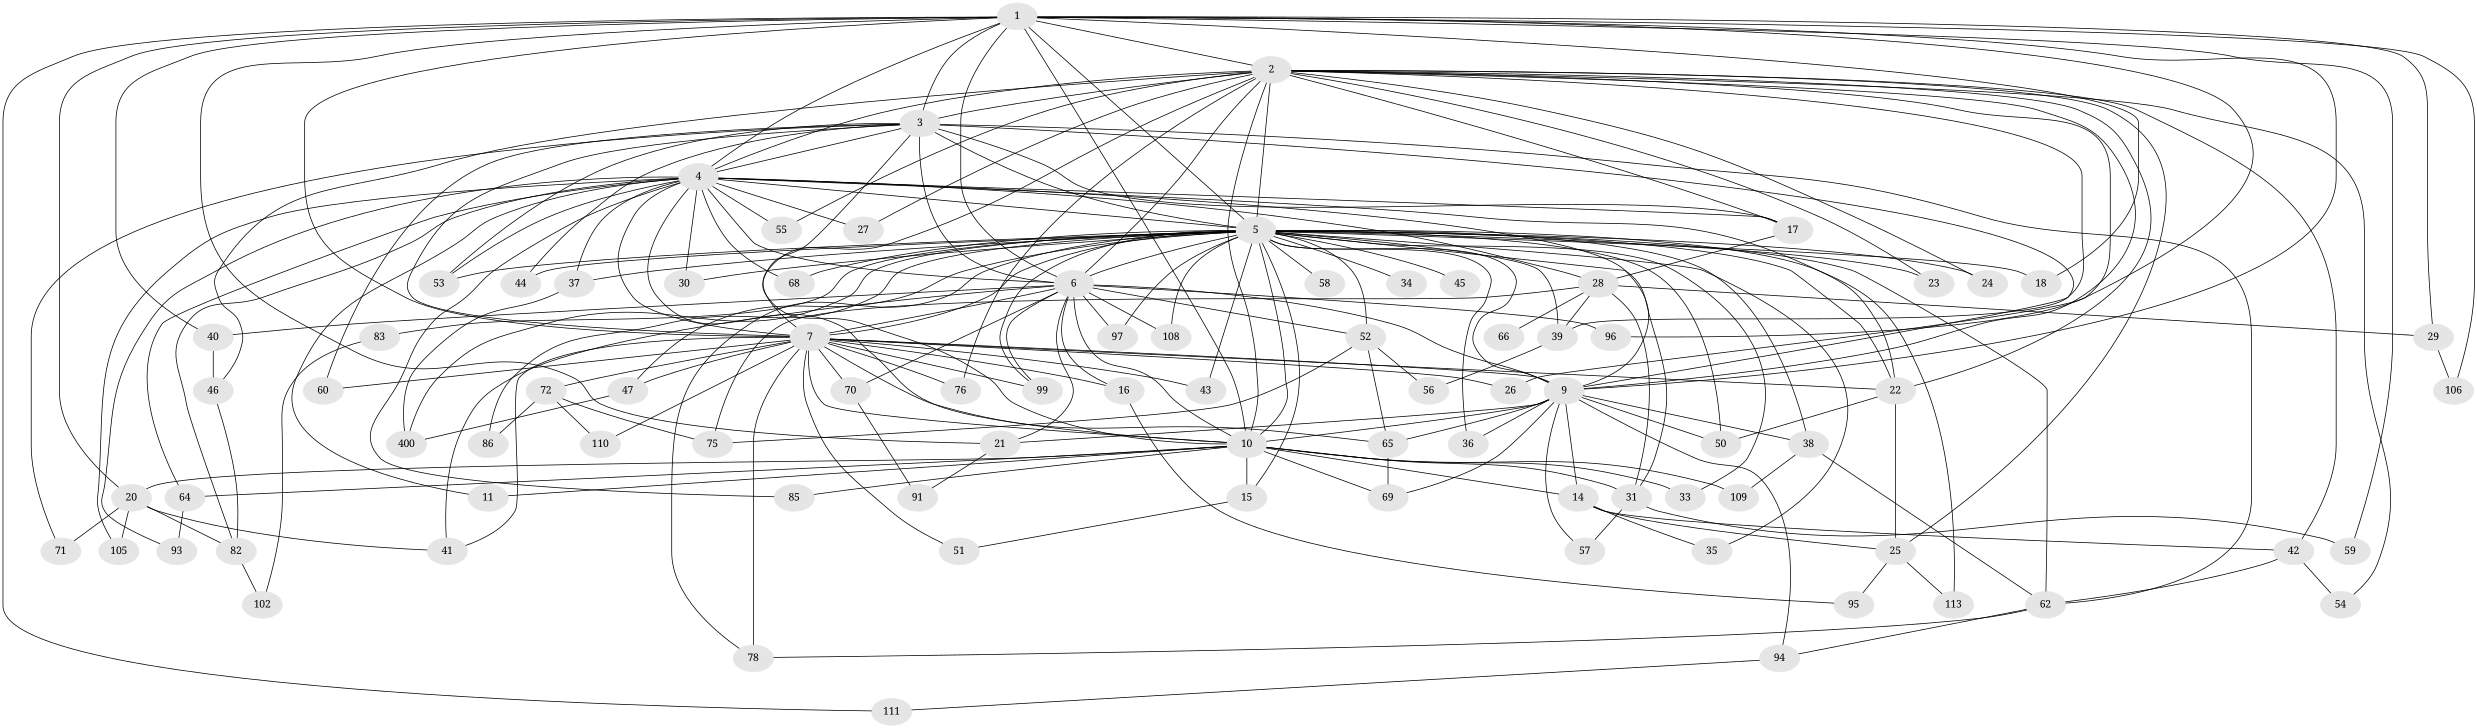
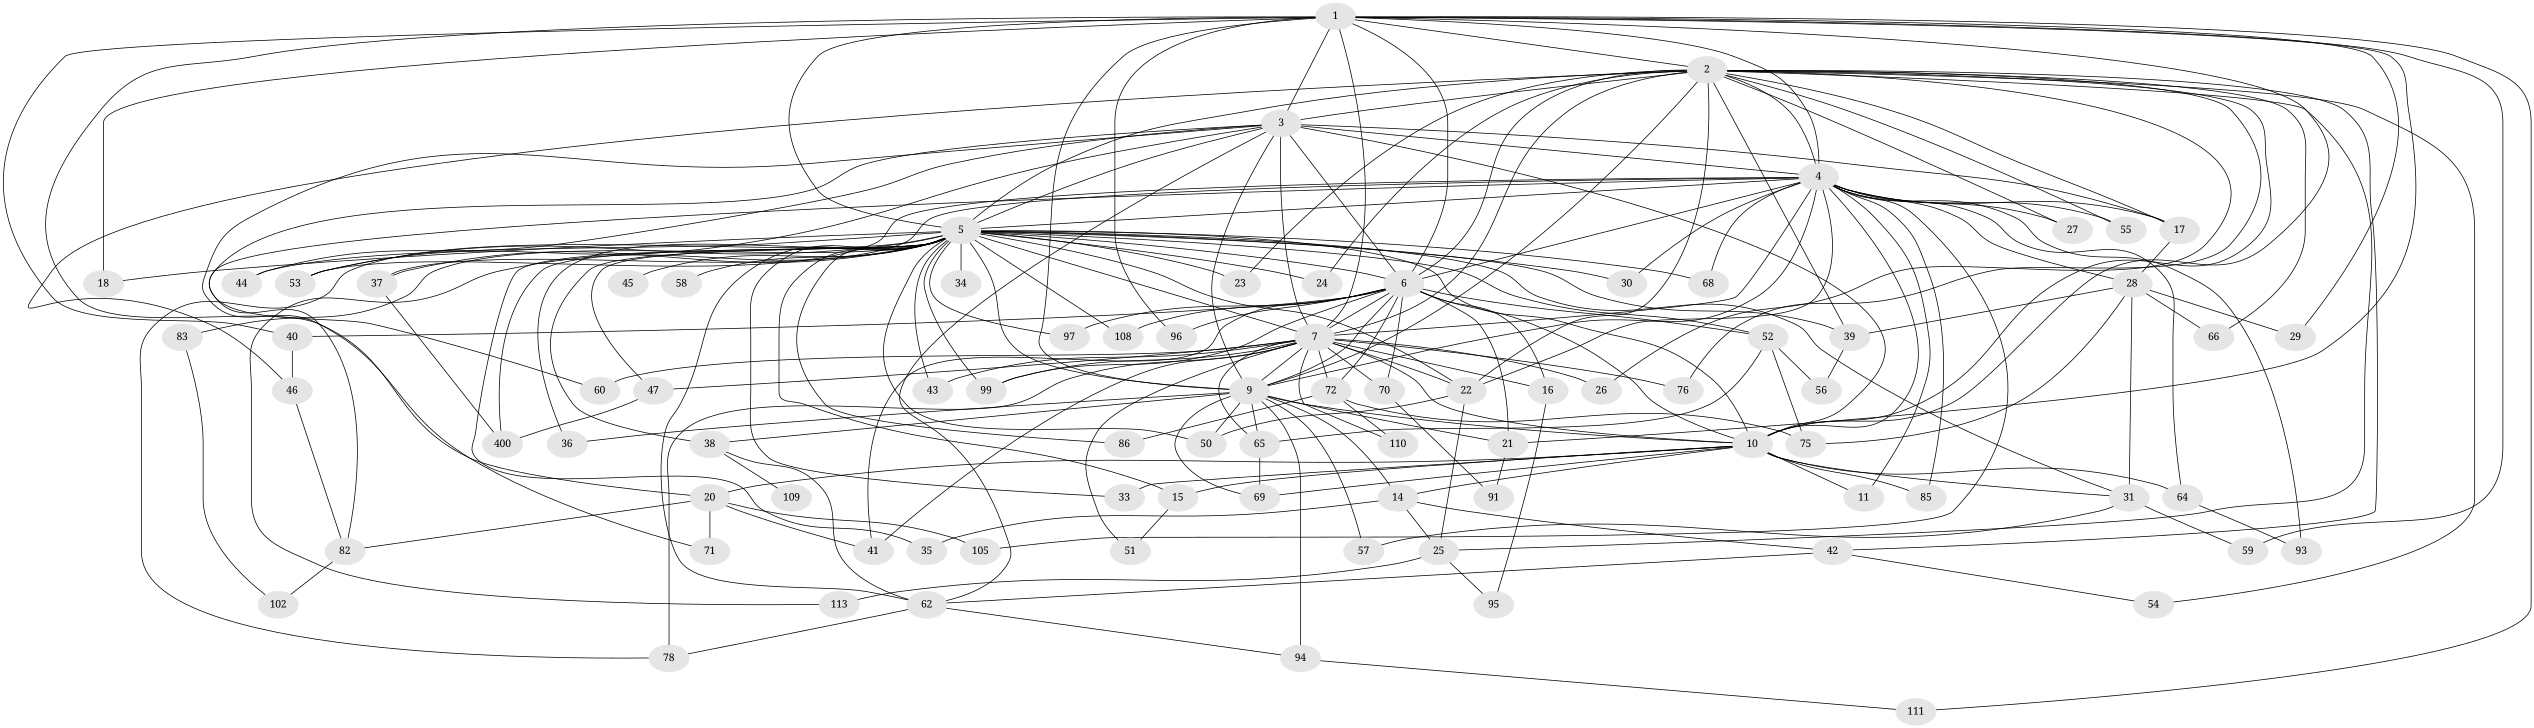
none -> (2295, 117)
none -> (1382, 325)
(2454, 391) -> none
(1588, 463) -> none
